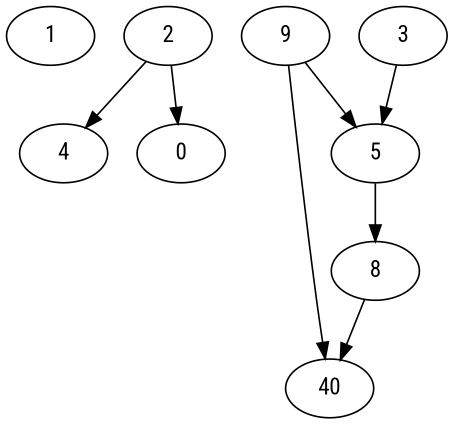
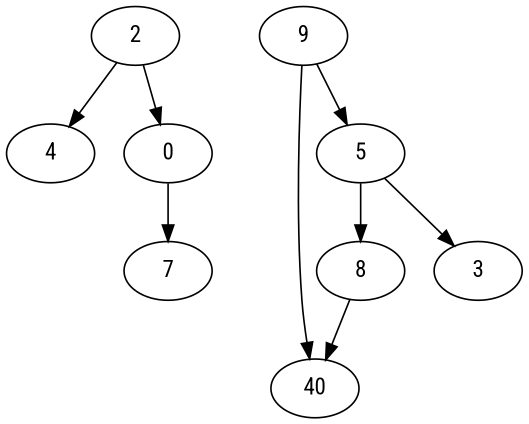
(51, 36) -> none
(391, 86) -> (413, 206)
none -> (168, 271)
